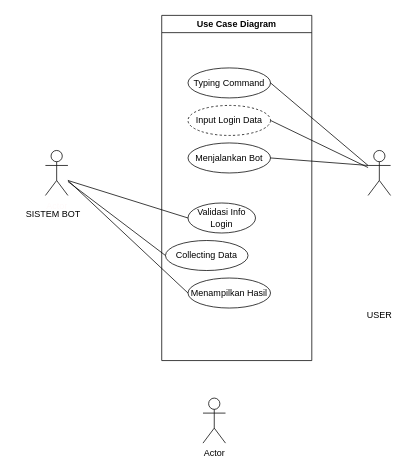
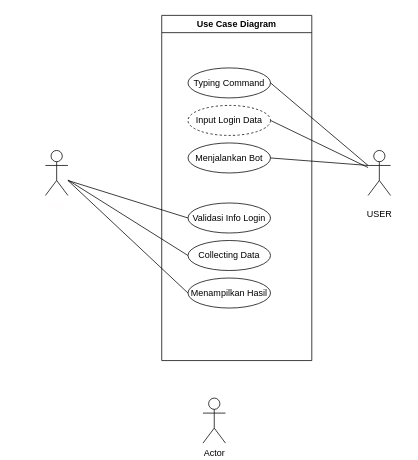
(53, 214) -> none
(222, 218) -> (229, 218)
(207, 255) -> (229, 255)
(379, 315) -> (379, 214)
